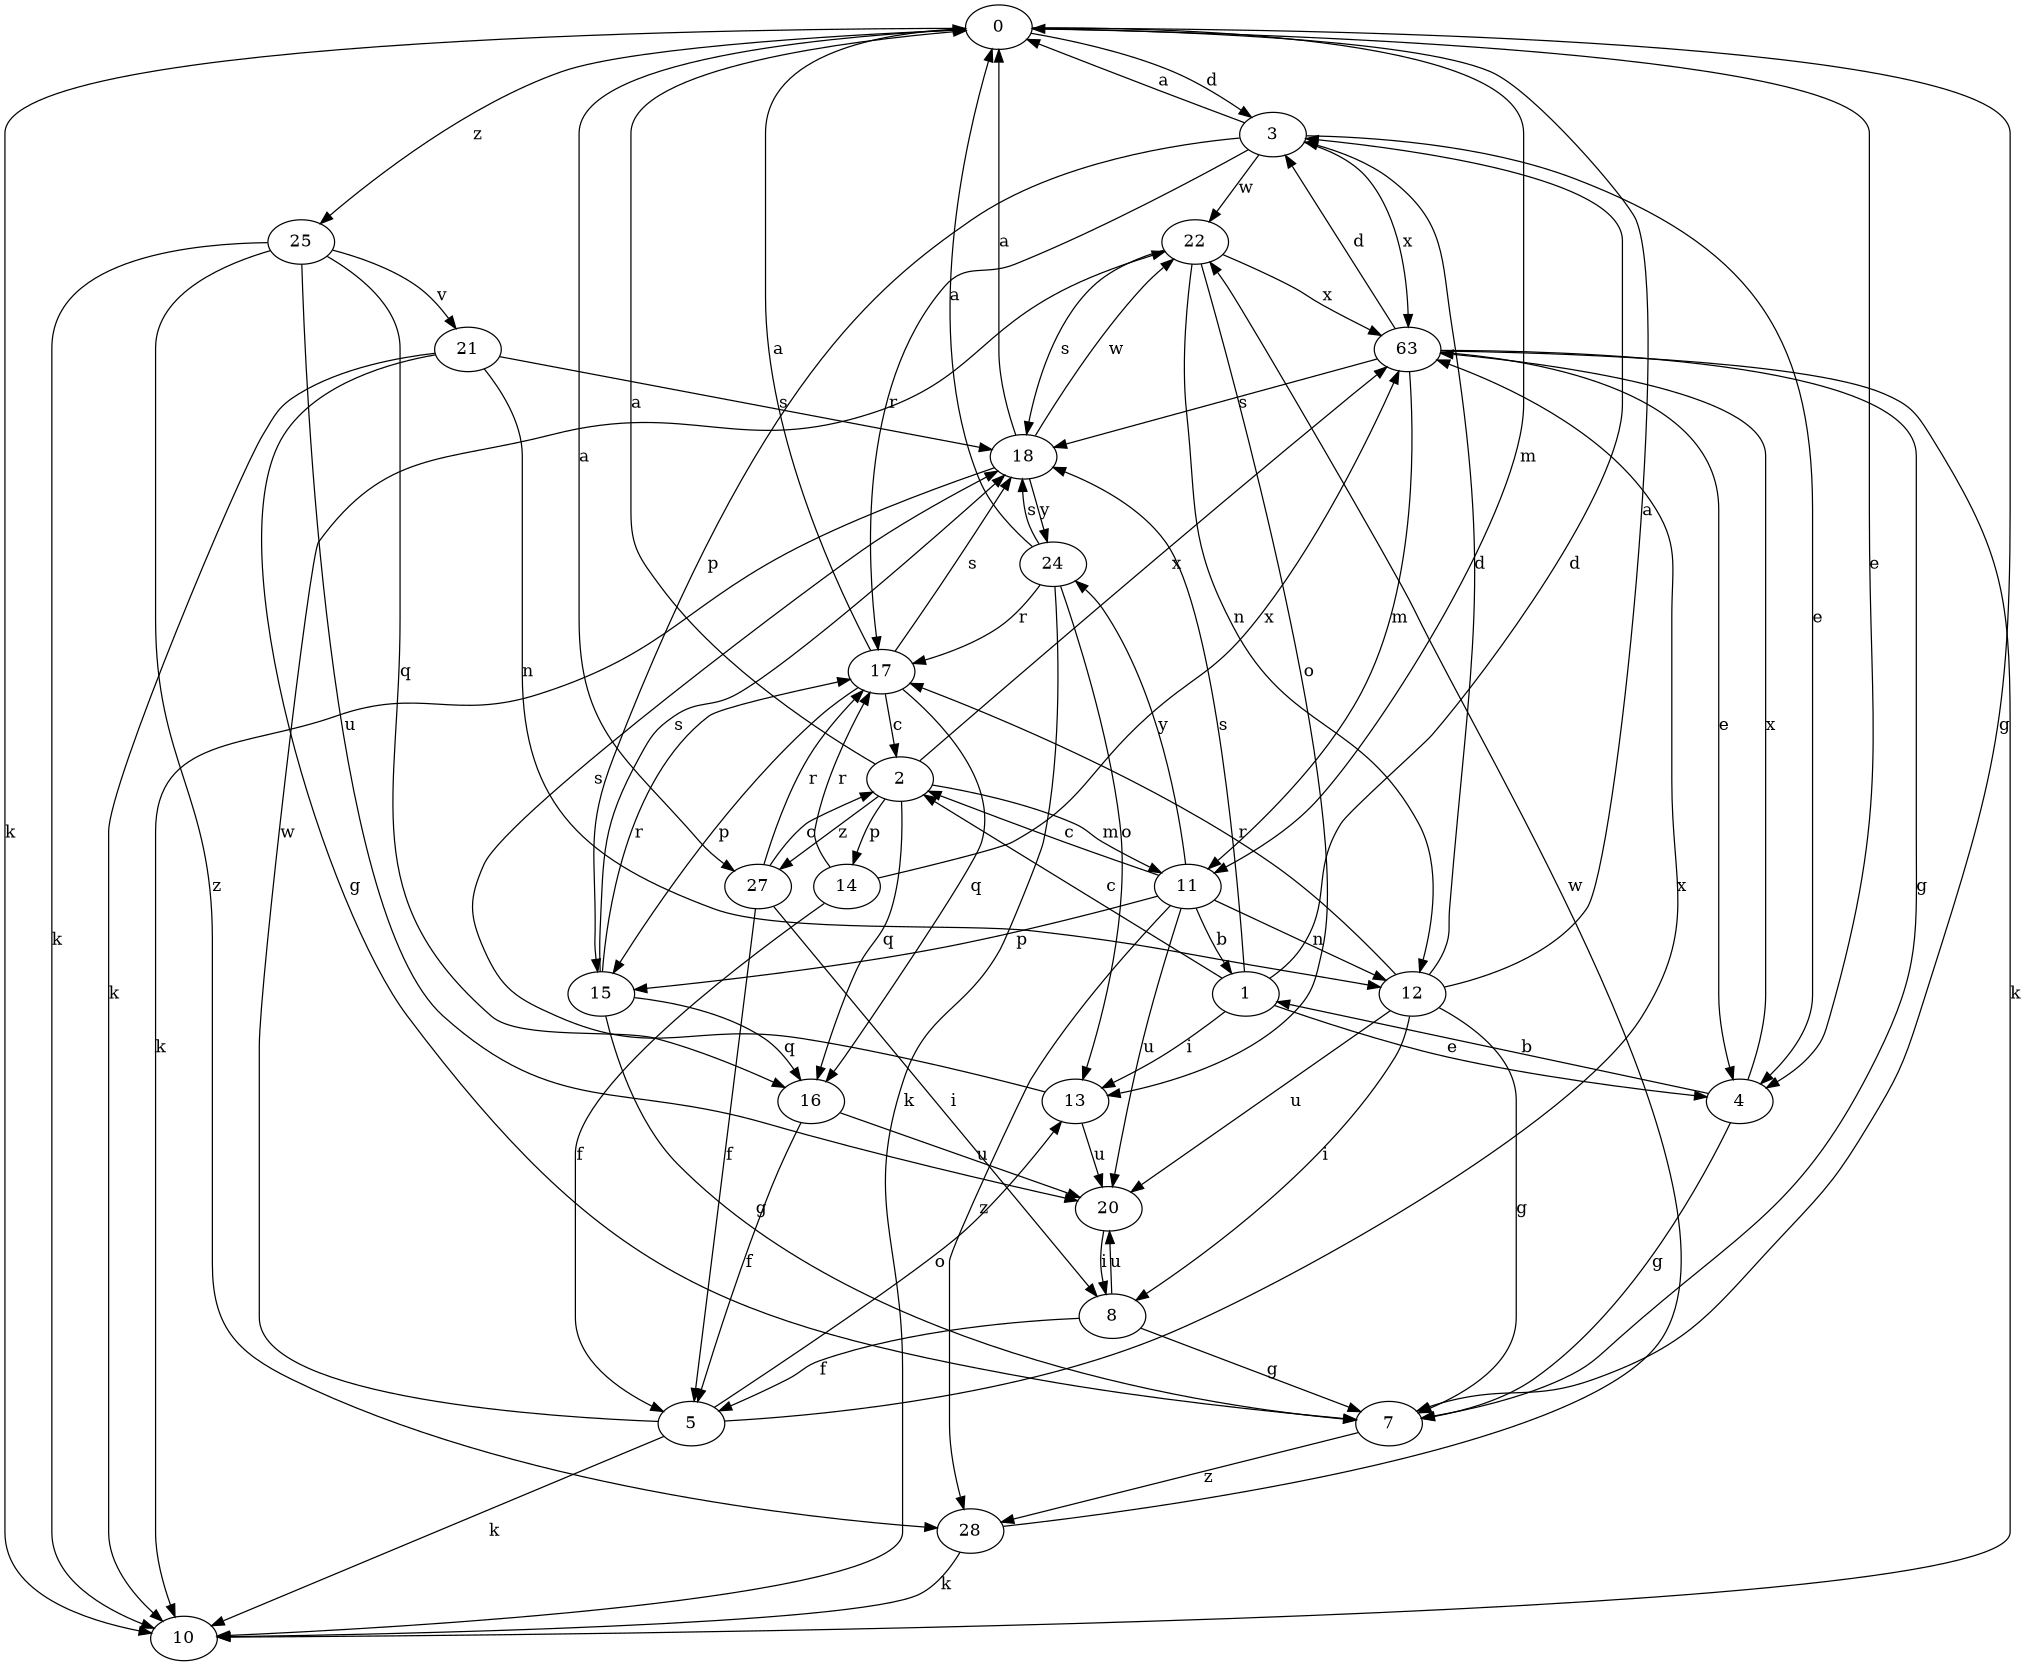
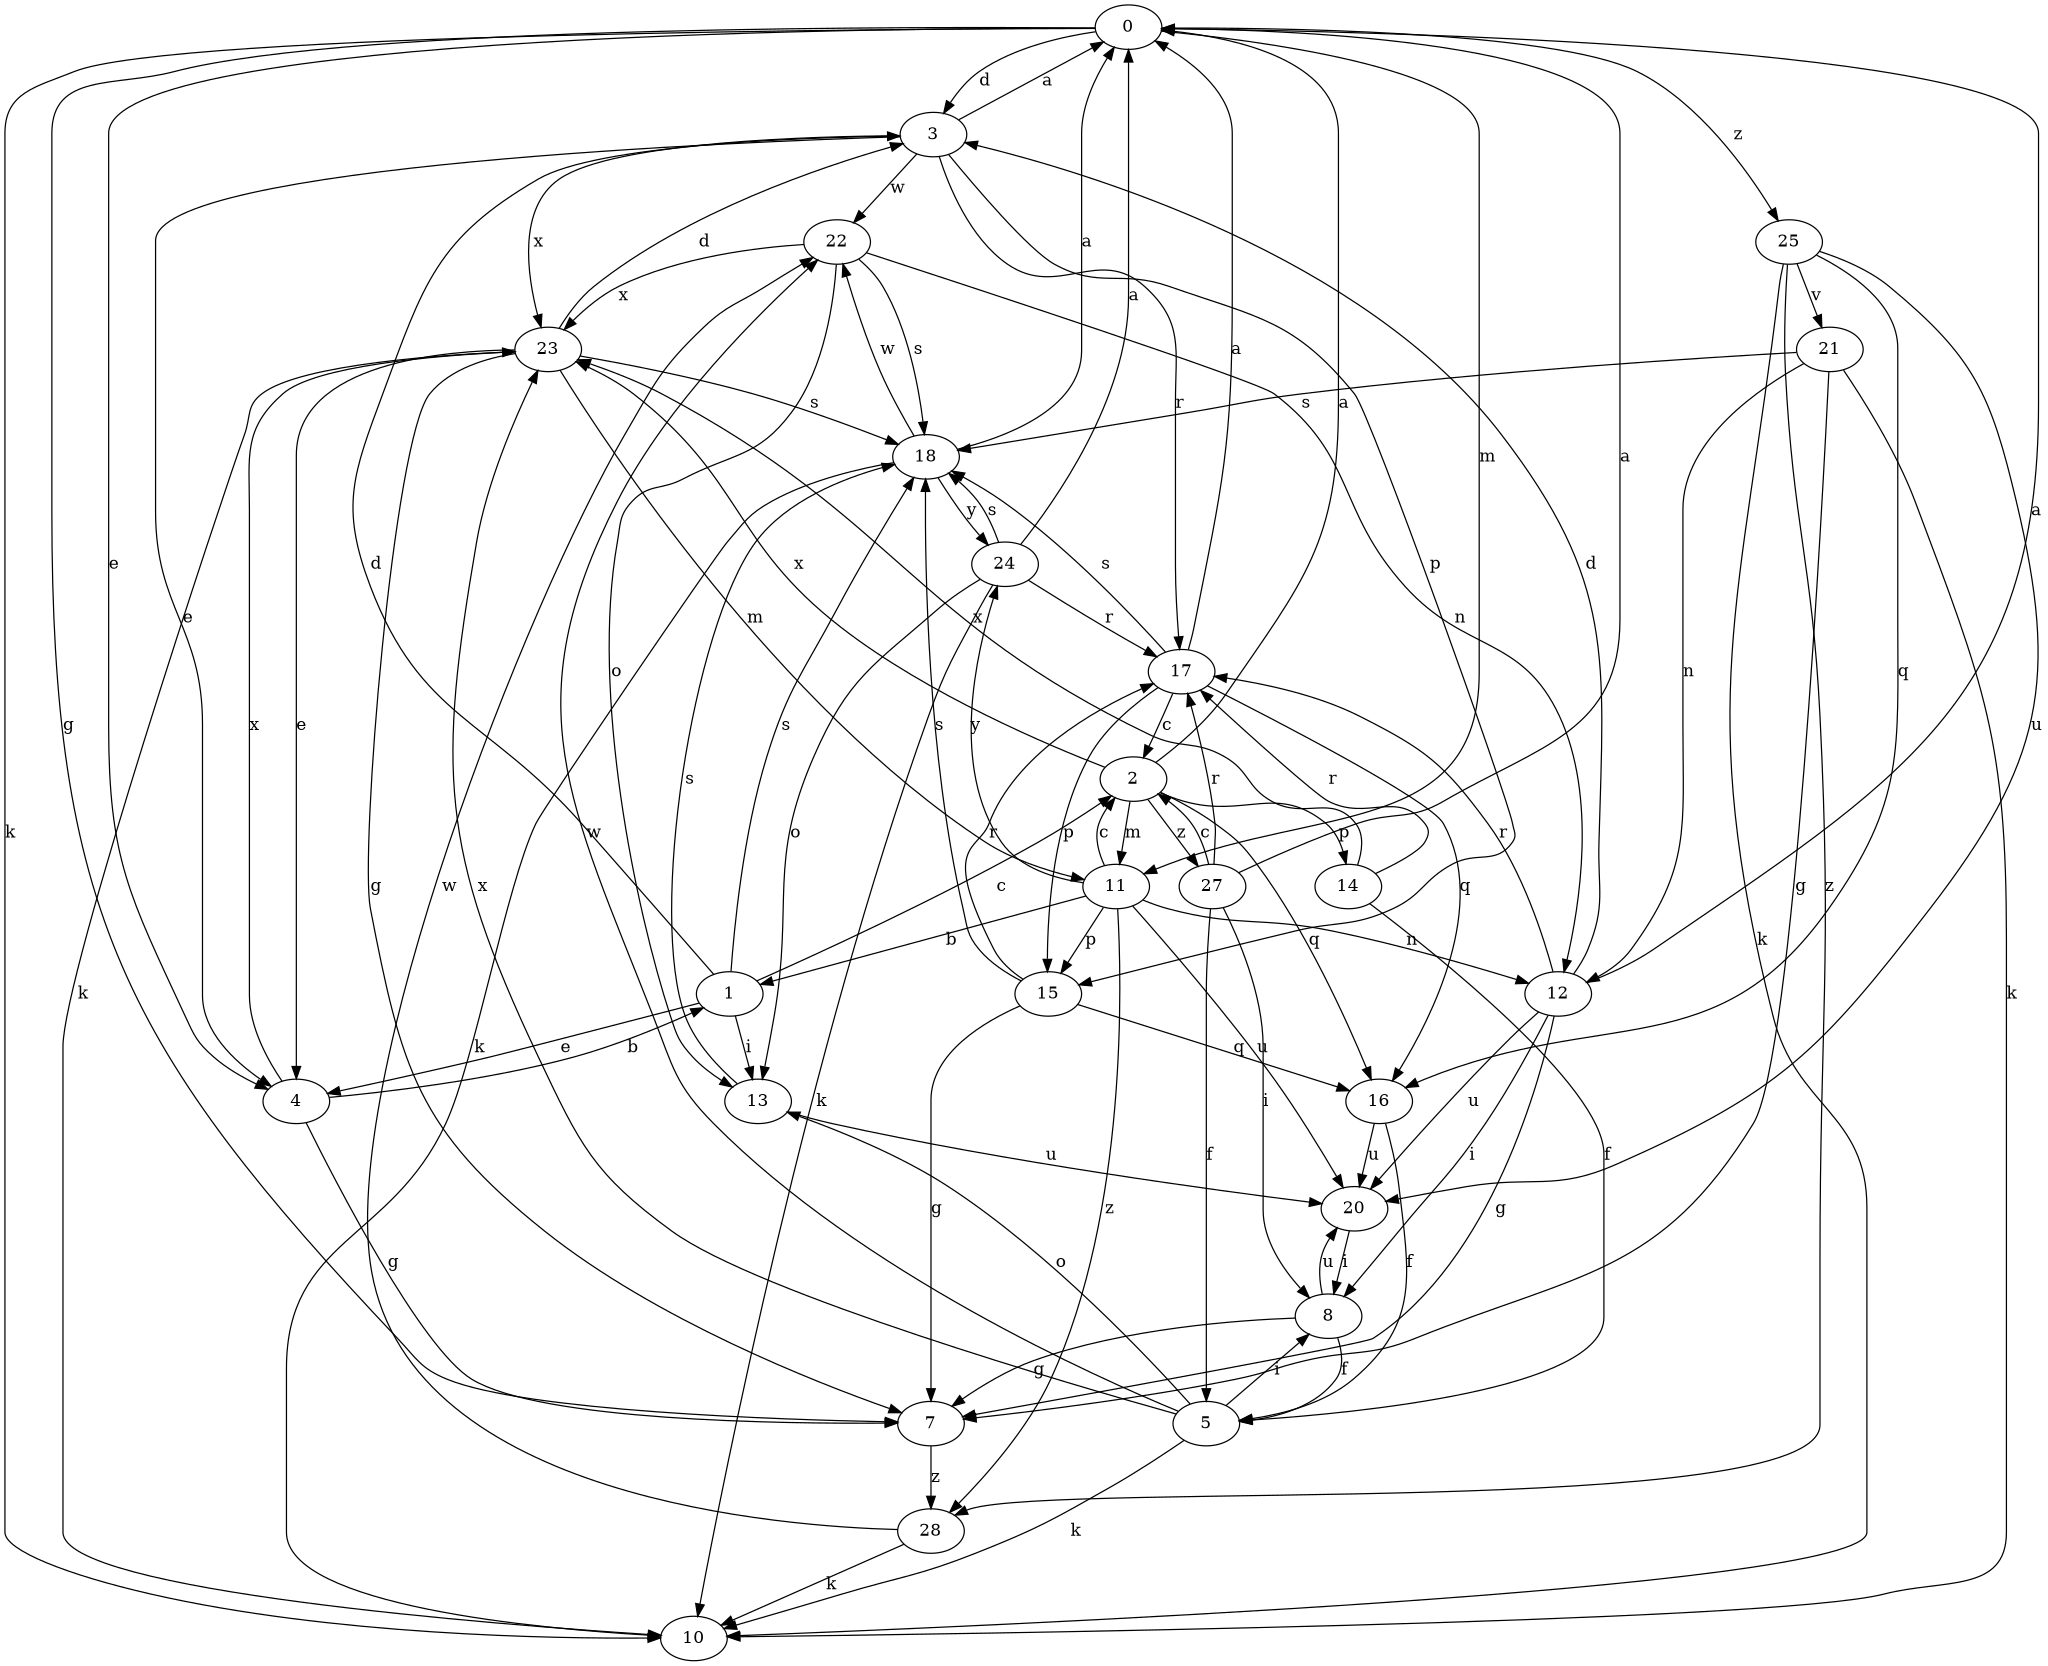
(579, 315) -> (1620, 383)
(1408, 349) -> (548, 349)
none -> (1252, 1384)
